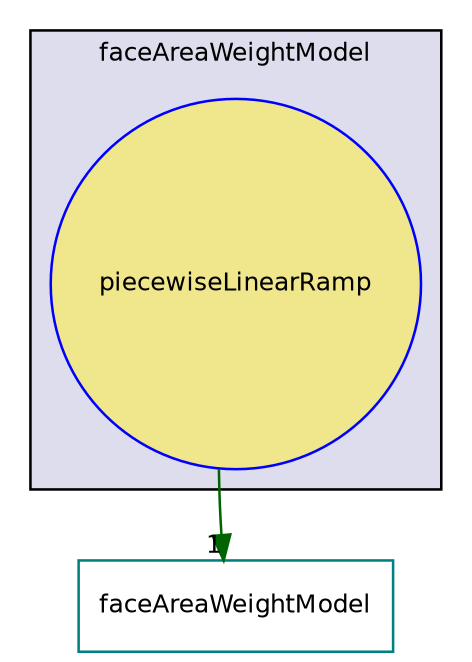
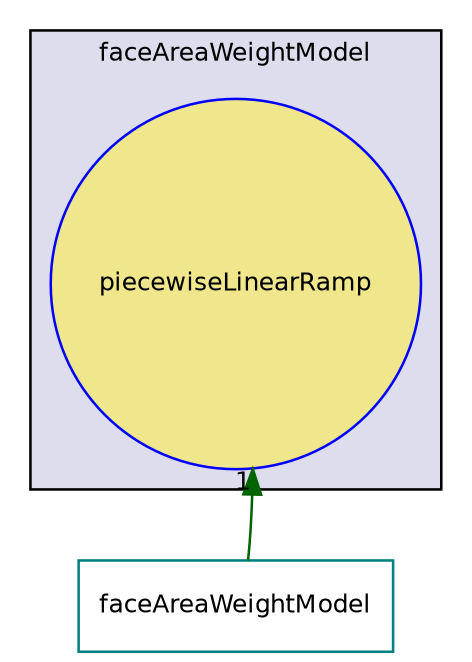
(220, 505) -> (251, 528)
